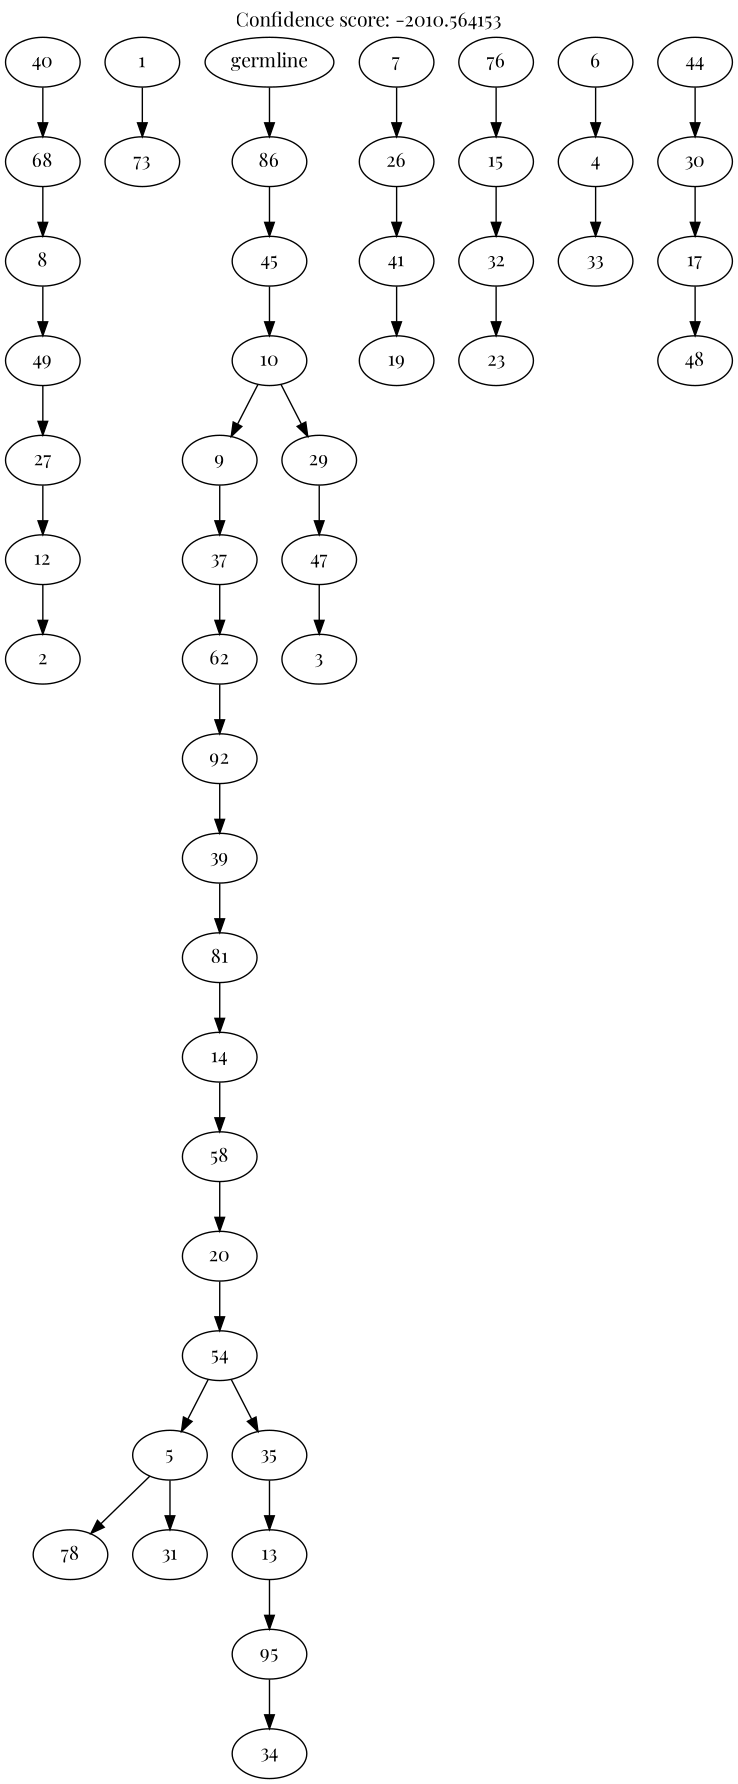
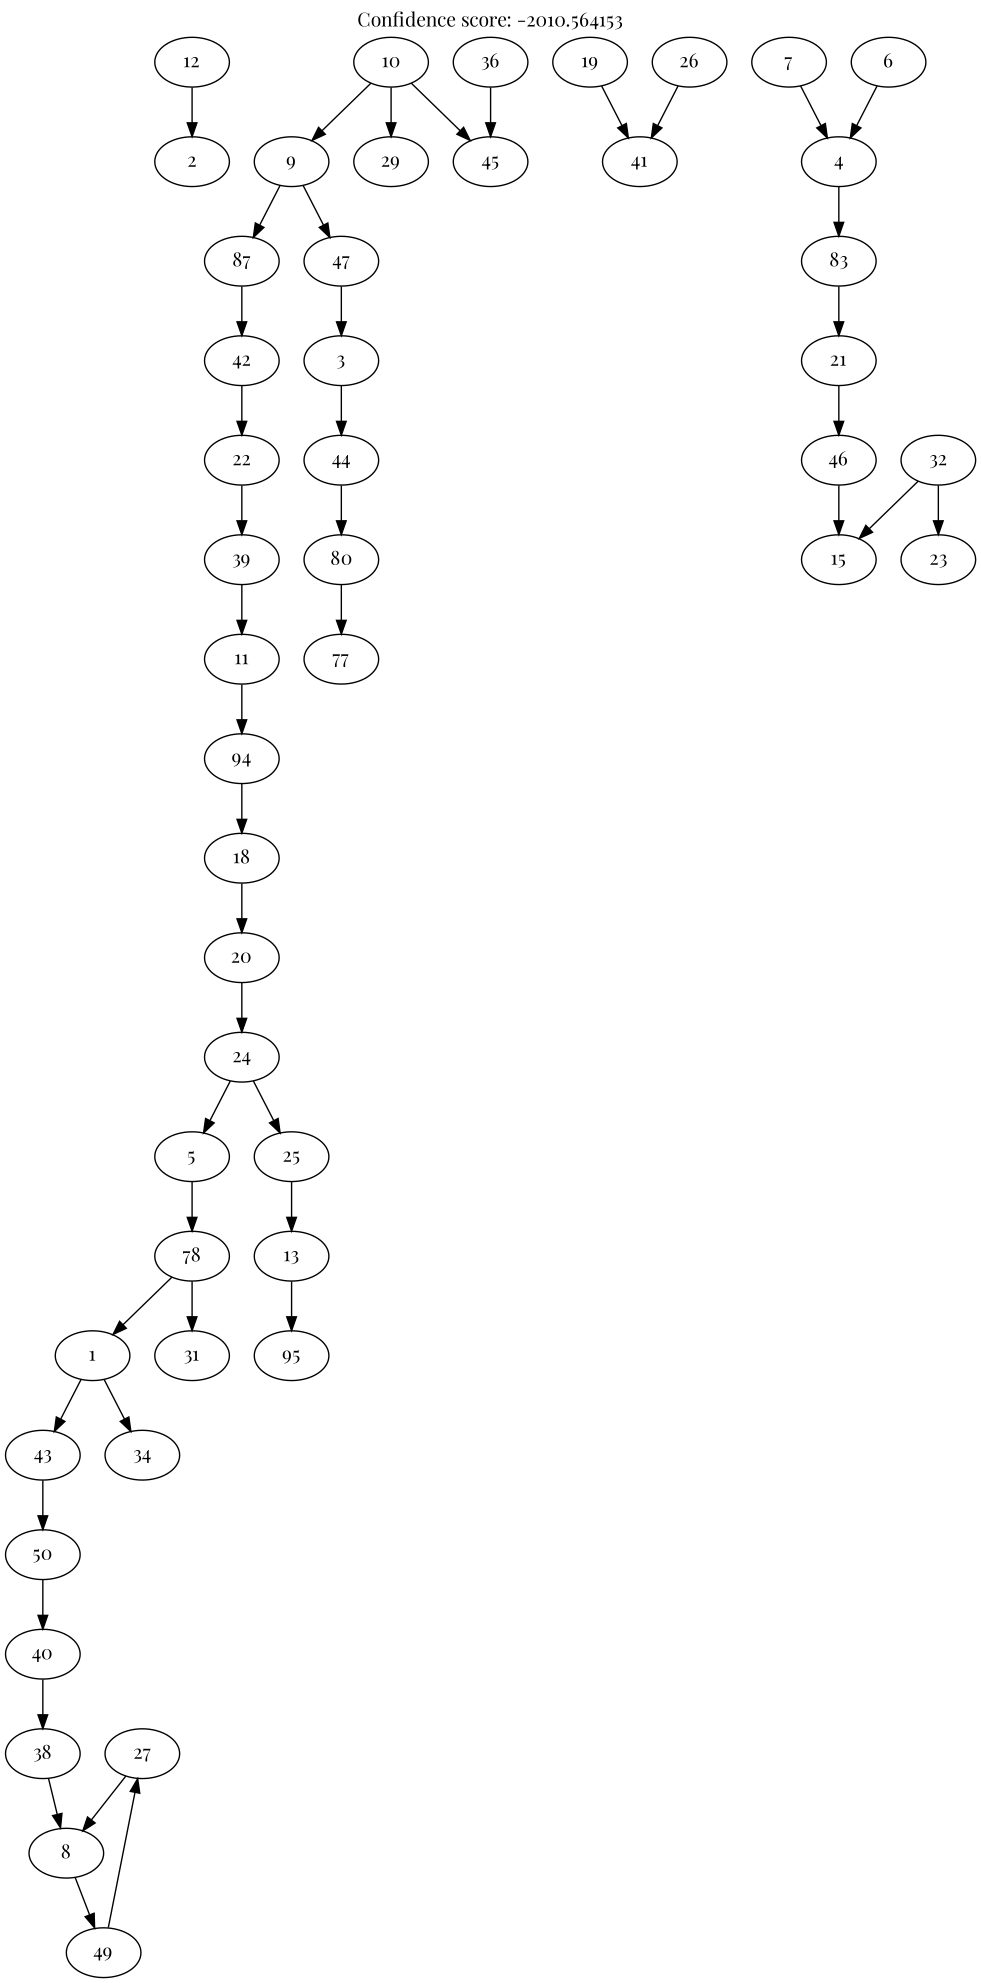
(269, 62) -> none
(496, 62) -> (839, 460)
(397, 105) -> (811, 106)
(43, 162) -> (43, 1754)
(142, 162) -> (43, 1455)
(269, 162) -> (491, 62)
(695, 162) -> (341, 560)
(496, 205) -> (894, 505)
(596, 261) -> (839, 261)
(695, 261) -> (341, 659)
(269, 304) -> (436, 107)
(397, 304) -> (612, 106)
(695, 361) -> none
none -> (839, 361)
none -> (341, 404)
(43, 503) -> (109, 1798)
(319, 503) -> (313, 205)
(220, 560) -> (242, 261)
(220, 659) -> (242, 361)
(220, 759) -> (242, 460)
(220, 958) -> (242, 659)
(220, 1057) -> (242, 759)
(220, 1157) -> (242, 858)
none -> (147, 1301)
(220, 1356) -> (242, 1057)
(269, 1455) -> (292, 1157)
(170, 1498) -> (192, 1299)
none -> (43, 1555)
(269, 1697) -> (114, 1399)
